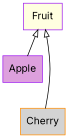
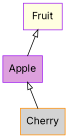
(50, 73) -> (34, 99)
